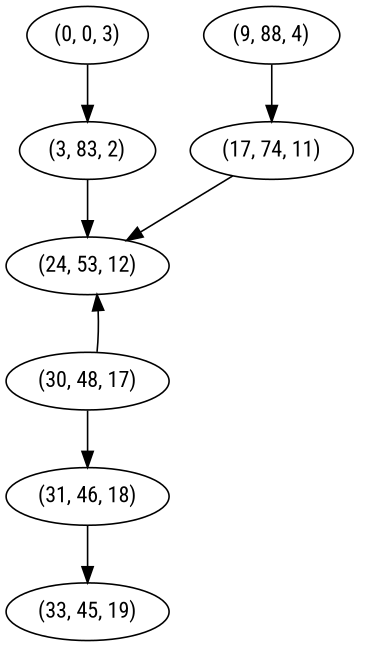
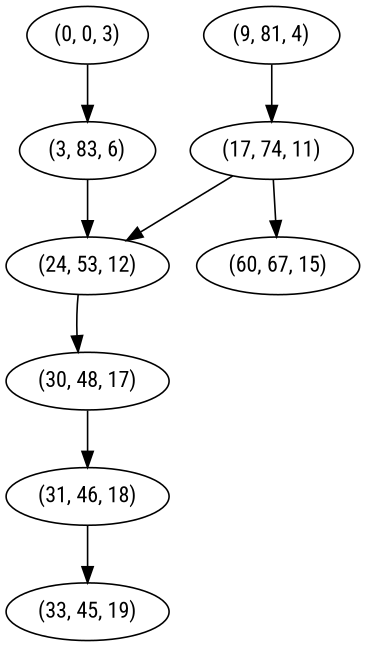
(272, 35) -> (272, 35)
(88, 151) -> (88, 151)
none -> (278, 266)
(98, 331) -> (77, 315)
